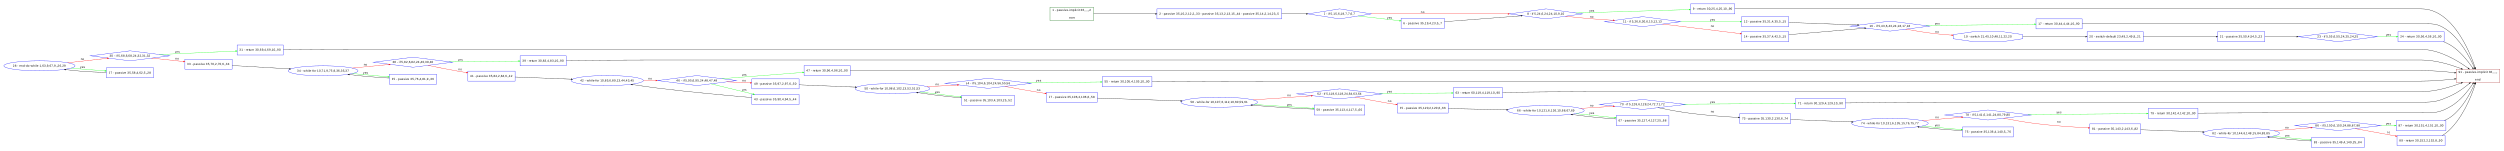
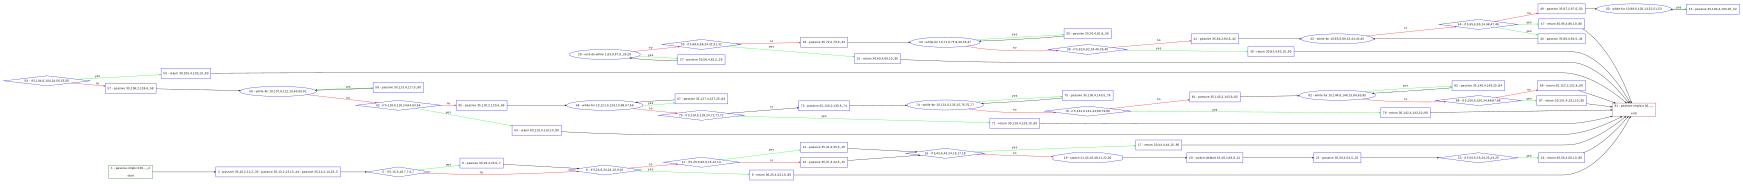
(942, 86) -> none
